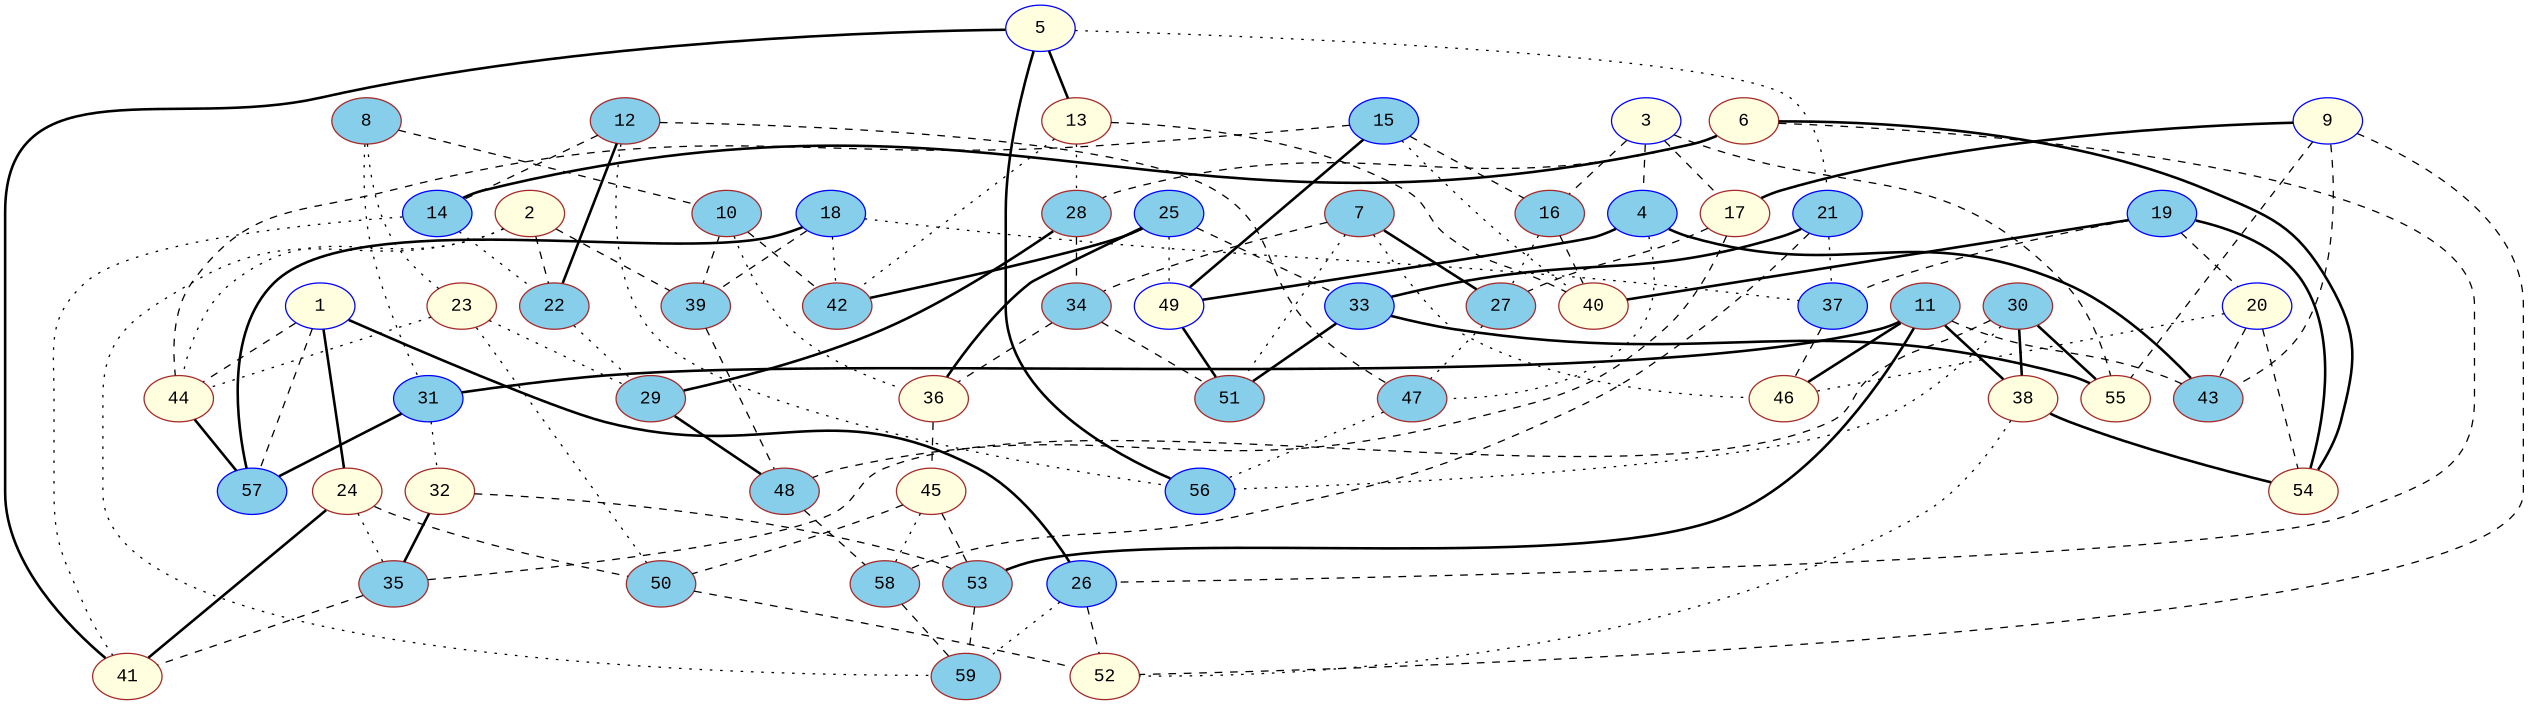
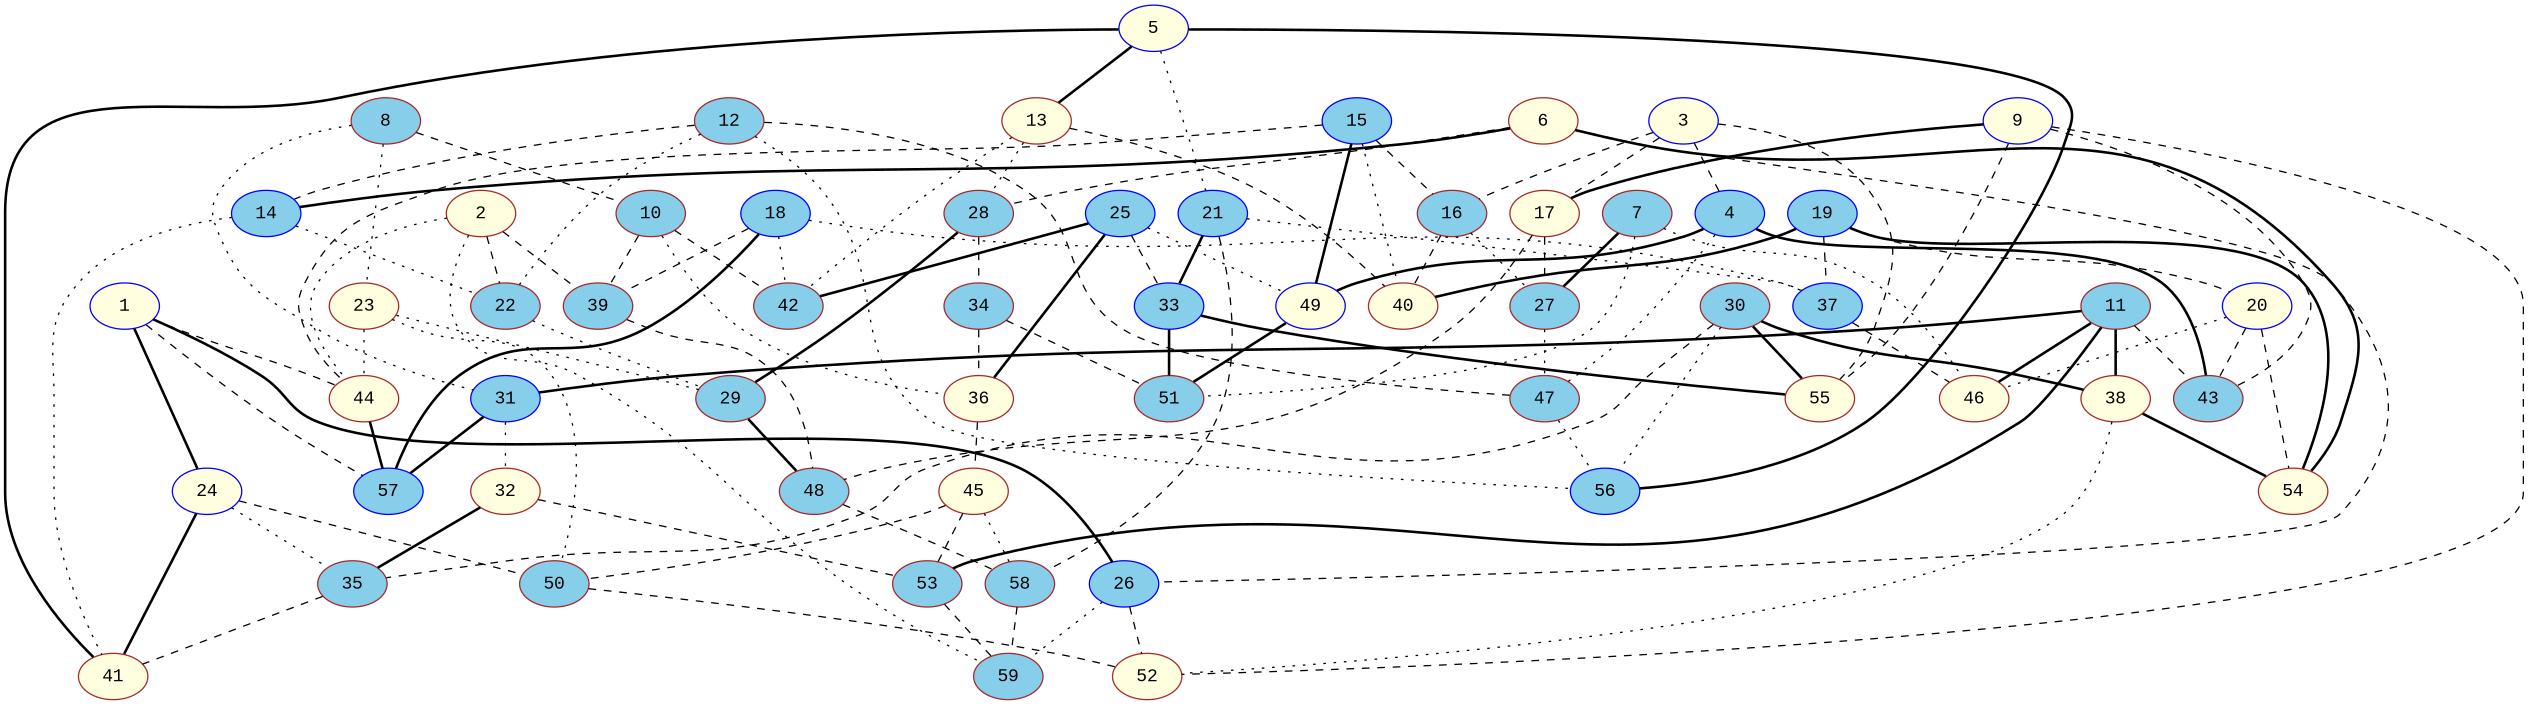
(590, 213) -> (608, 188)
(1192, 260) -> none
(347, 491) -> (207, 491)
